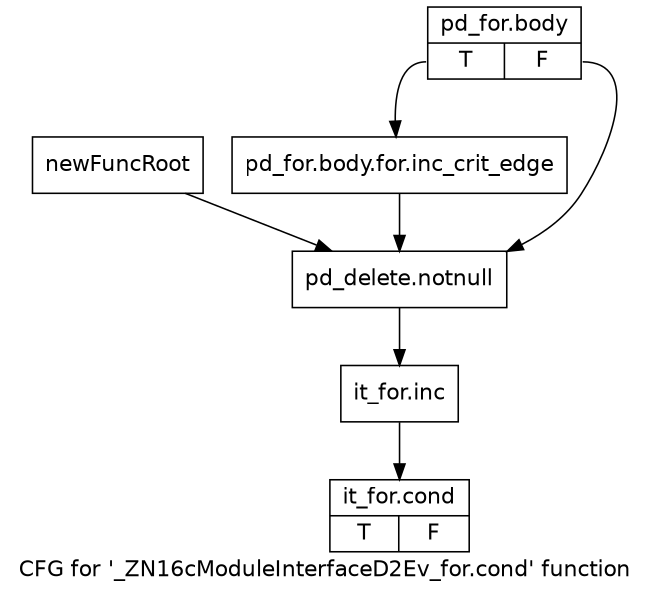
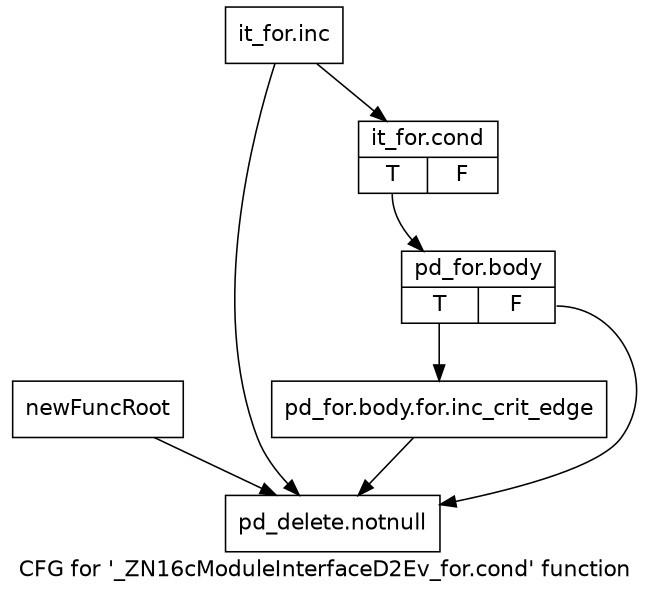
none -> (398, 219)
(400, 329) -> (235, 278)
